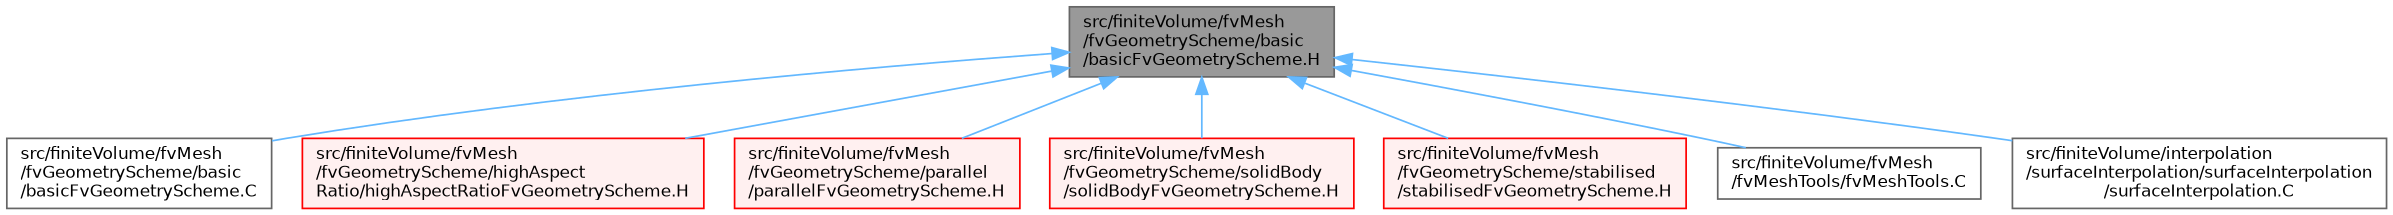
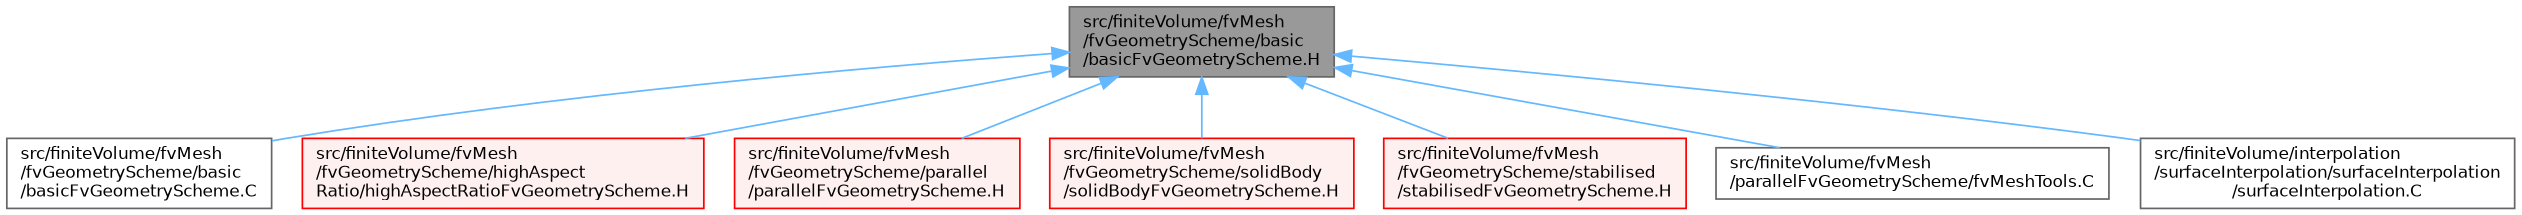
(1849, 173) -> (1912, 173)
